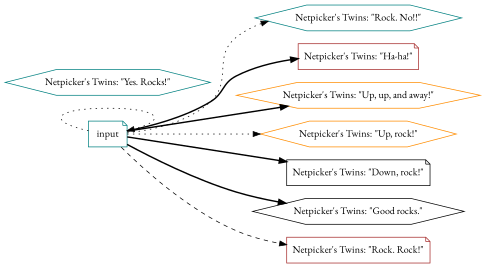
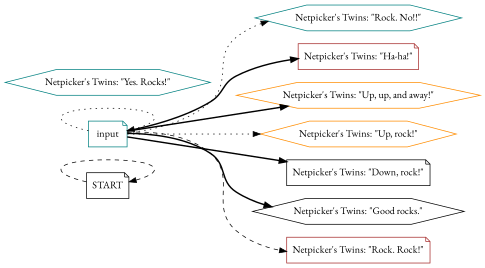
none -> (108, 186)
